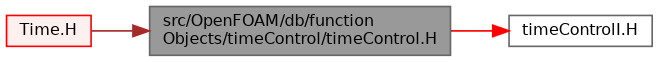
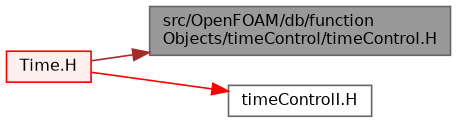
(472, 31) -> (152, 81)
